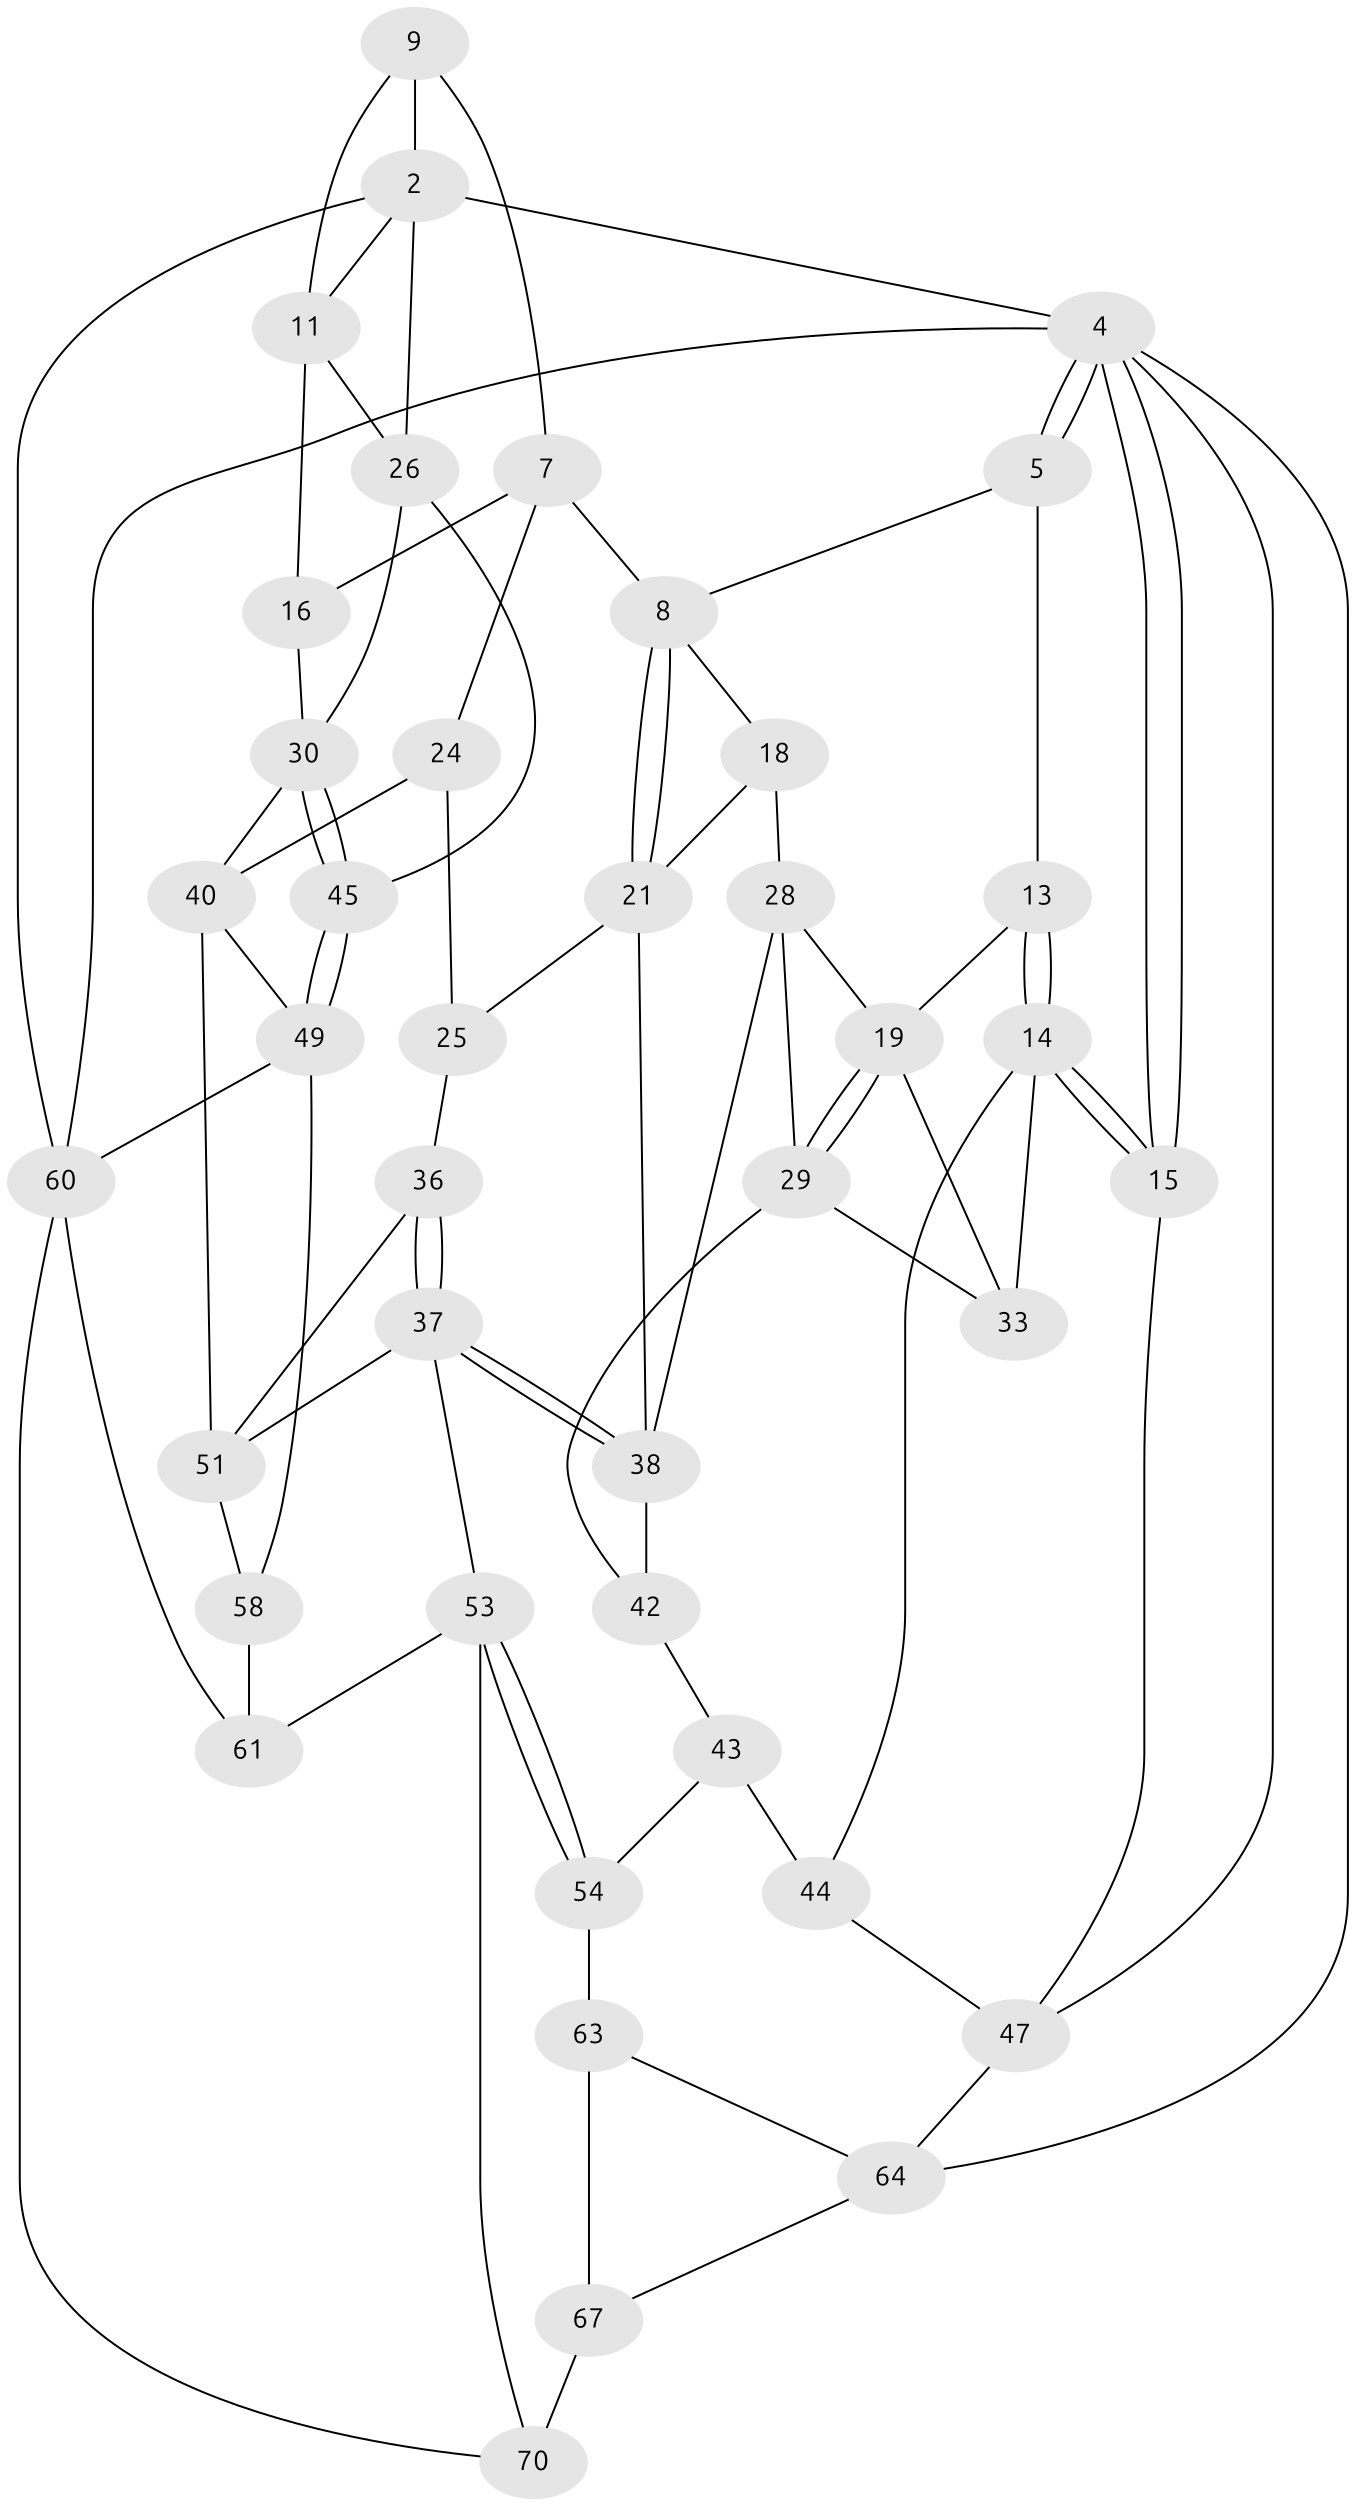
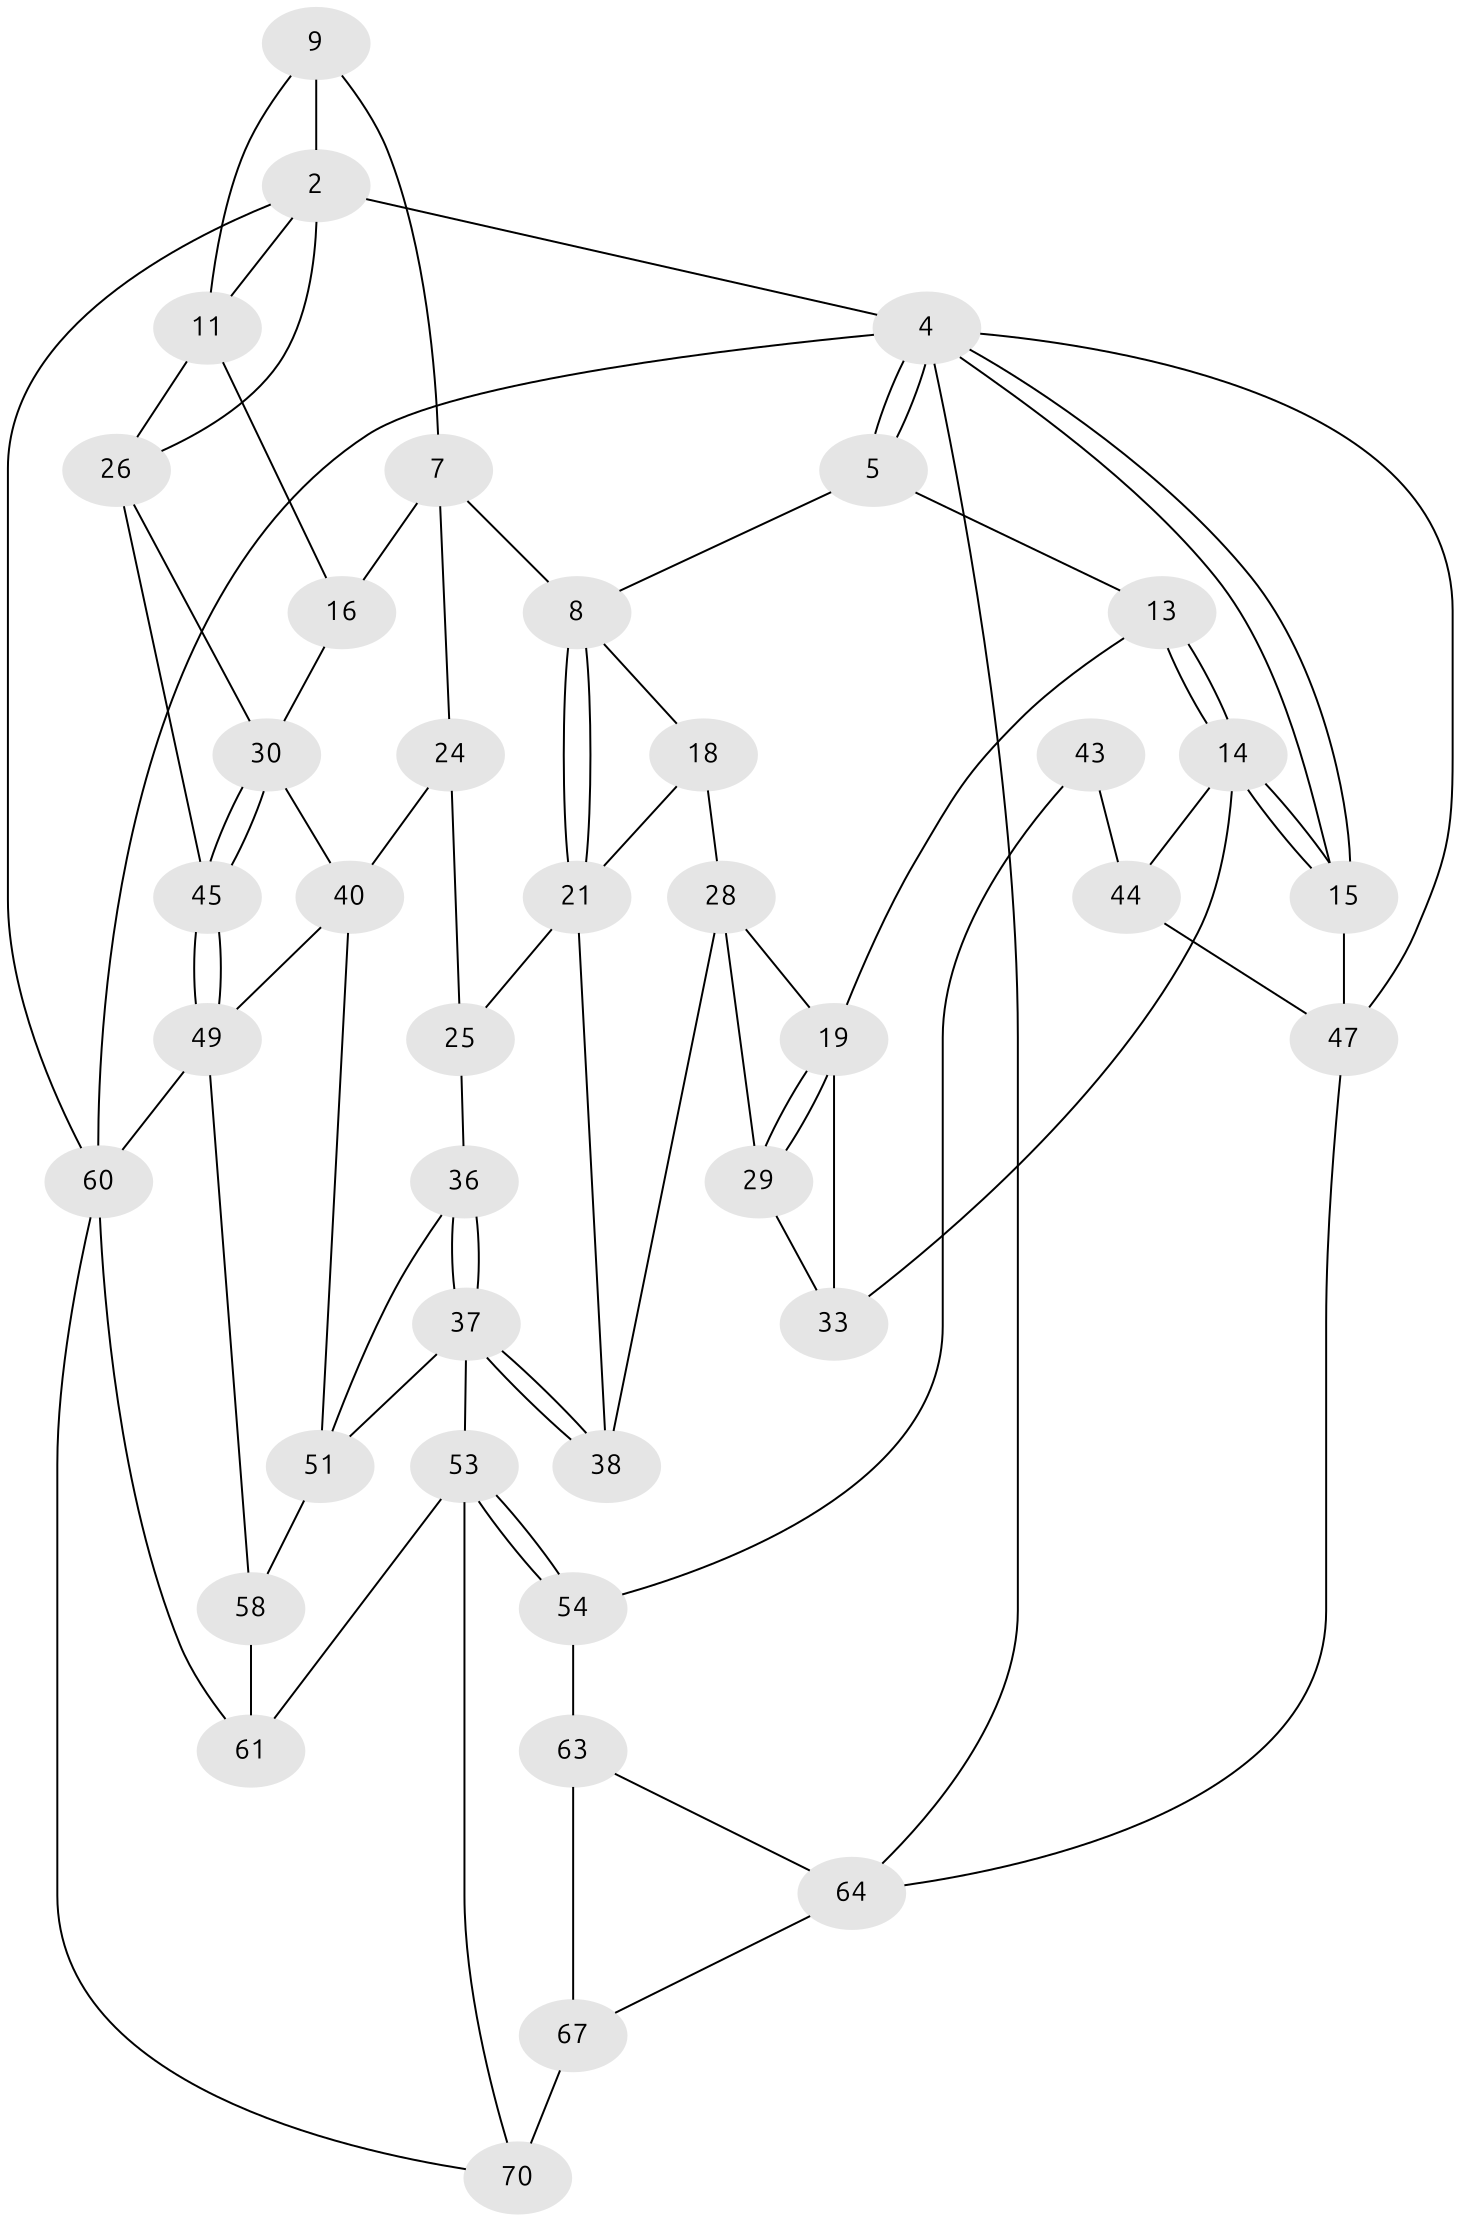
(646, 1609) -> none
